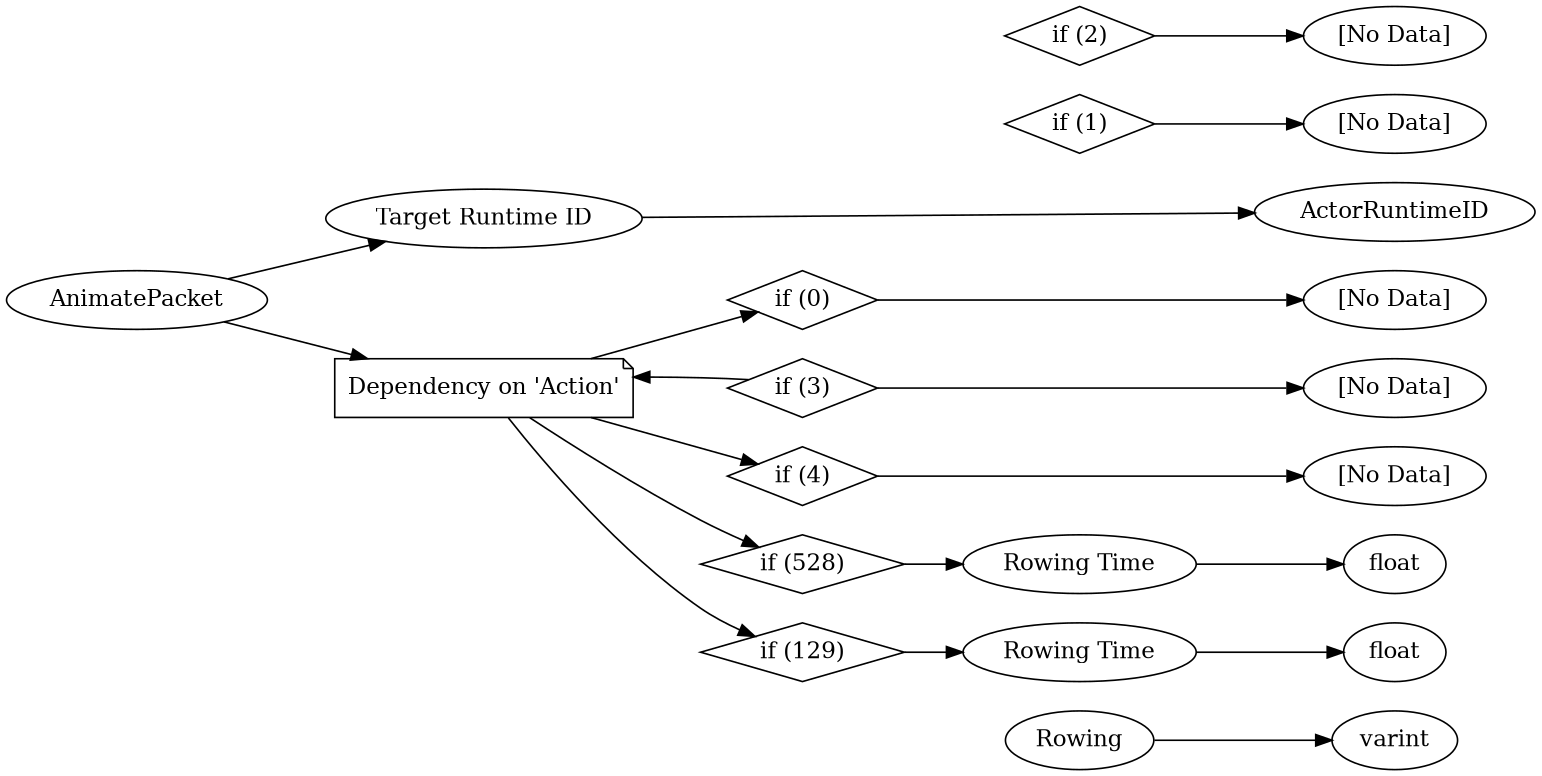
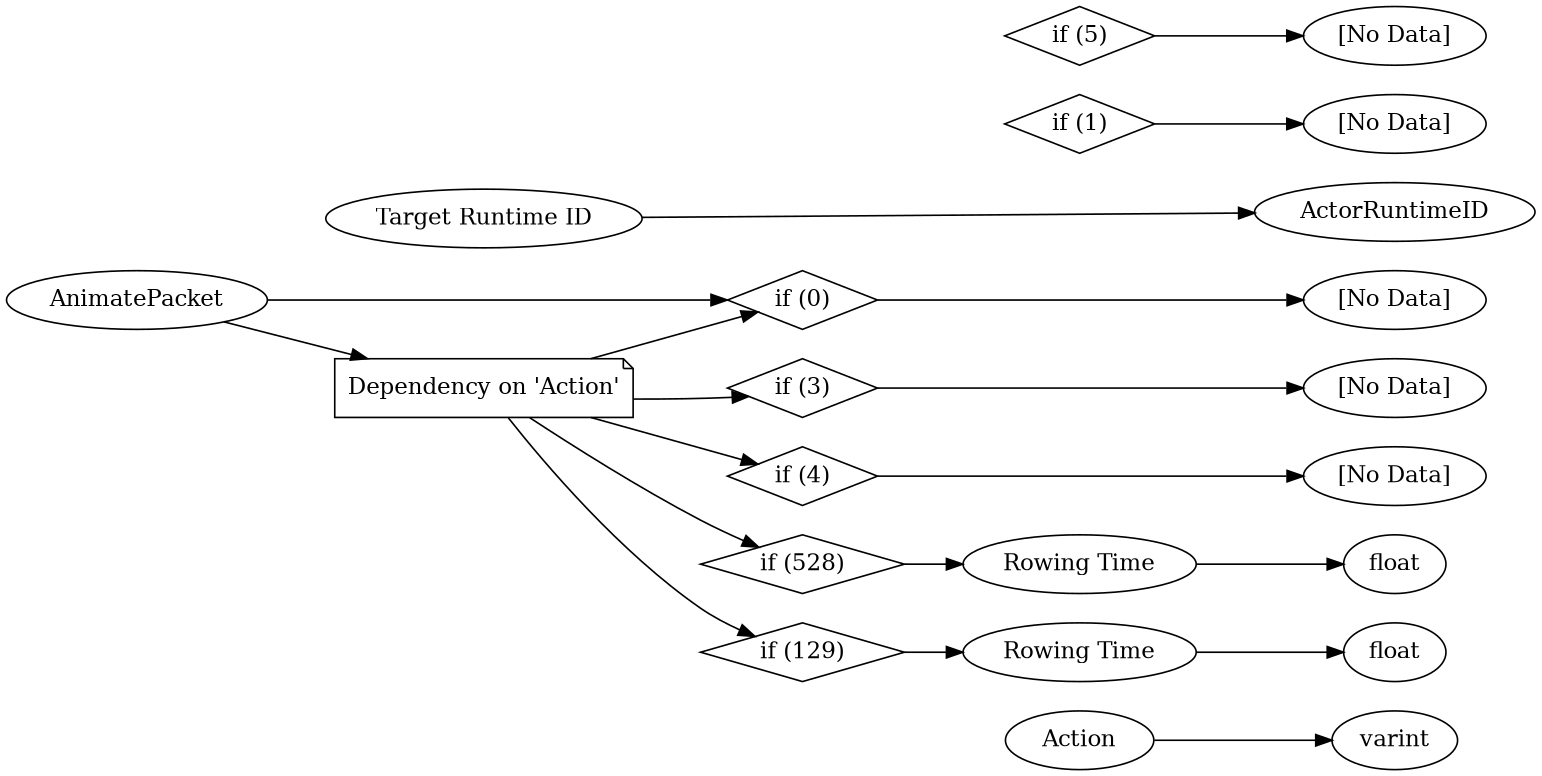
(1080, 36) -> (1080, 36)
(299, 262) -> (489, 300)
(699, 378) -> (683, 399)
(1080, 740) -> (1080, 740)
